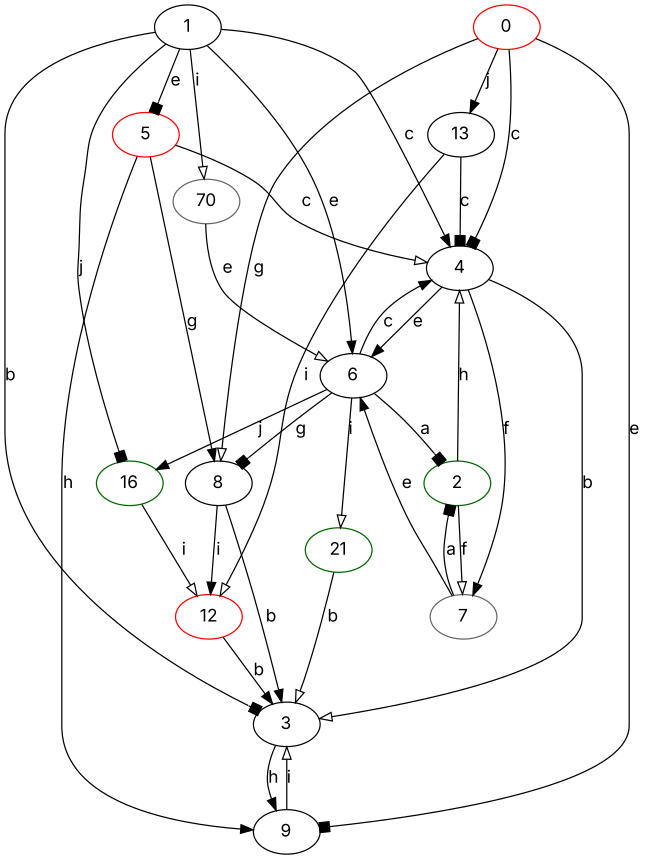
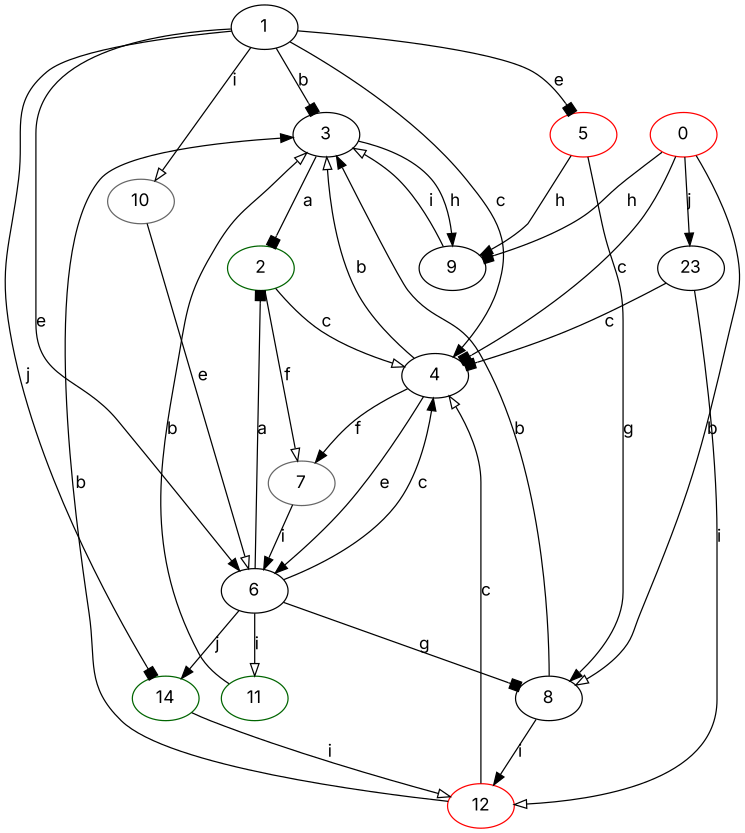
(461, 135) -> (691, 268)
(206, 201) -> (141, 201)
(289, 215) -> (481, 593)
(259, 268) -> (713, 430)
(464, 376) -> (327, 322)
(635, 430) -> (632, 201)
(130, 483) -> (166, 698)
(407, 483) -> (283, 537)
(339, 550) -> (255, 698)
(444, 557) -> (296, 196)
